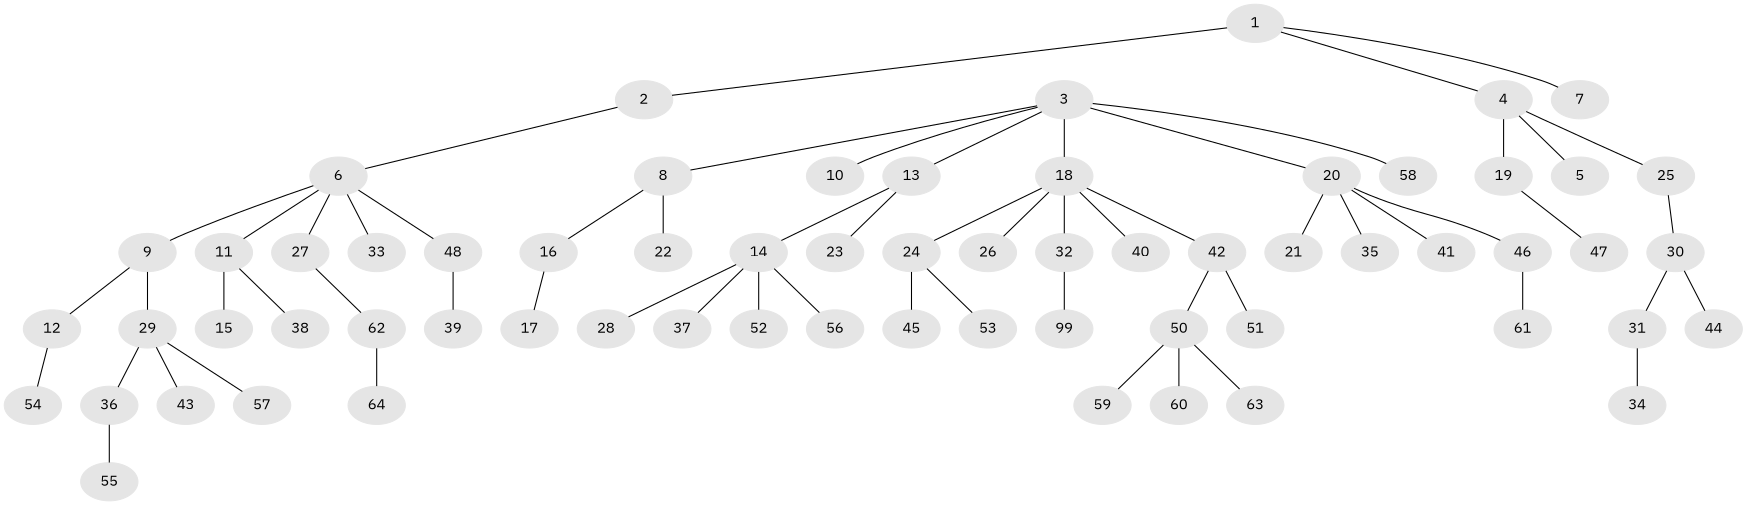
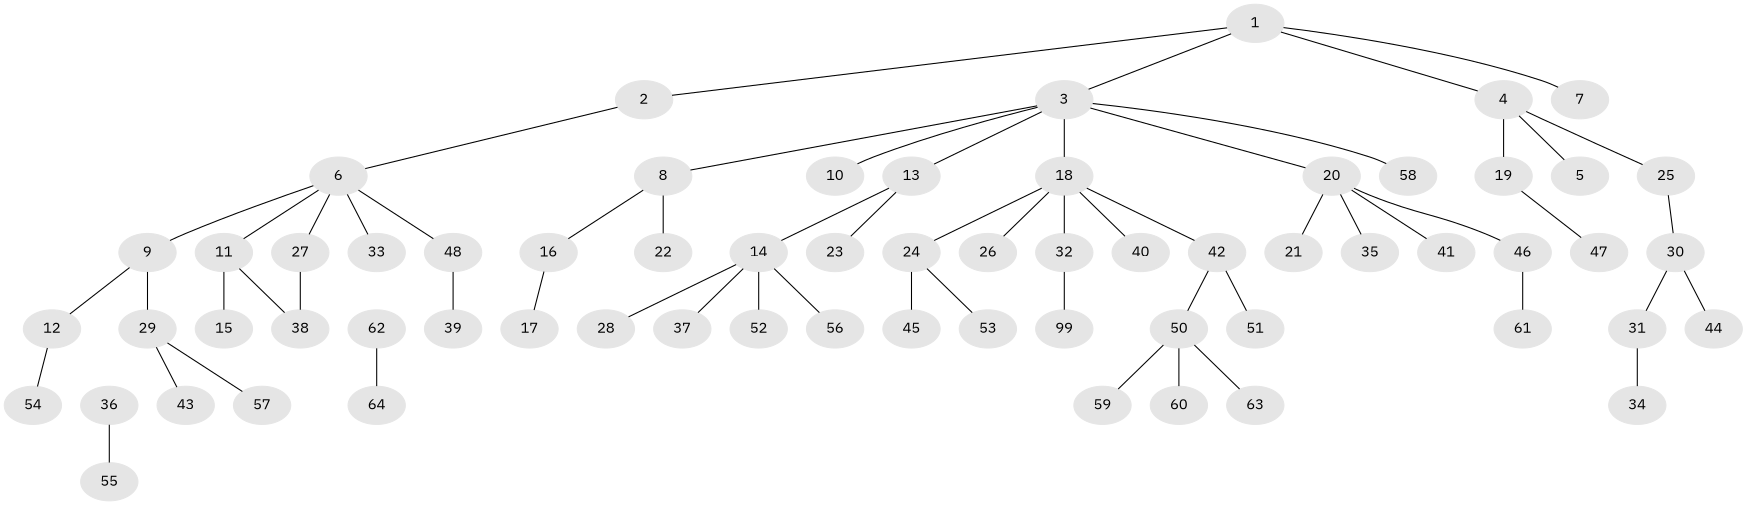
none -> (1160, 62)
(338, 291) -> (300, 291)
(128, 367) -> none
